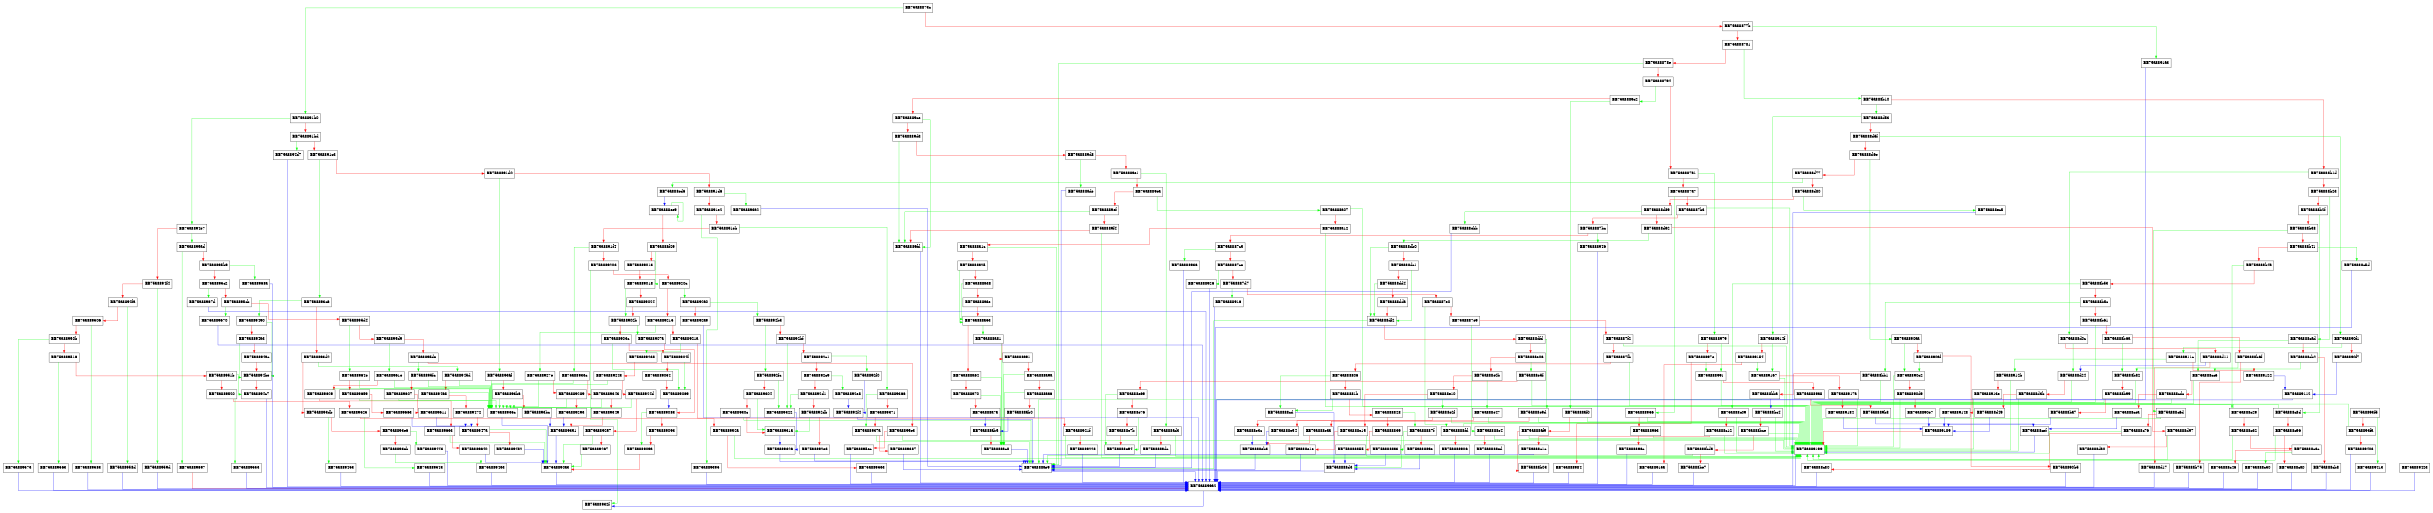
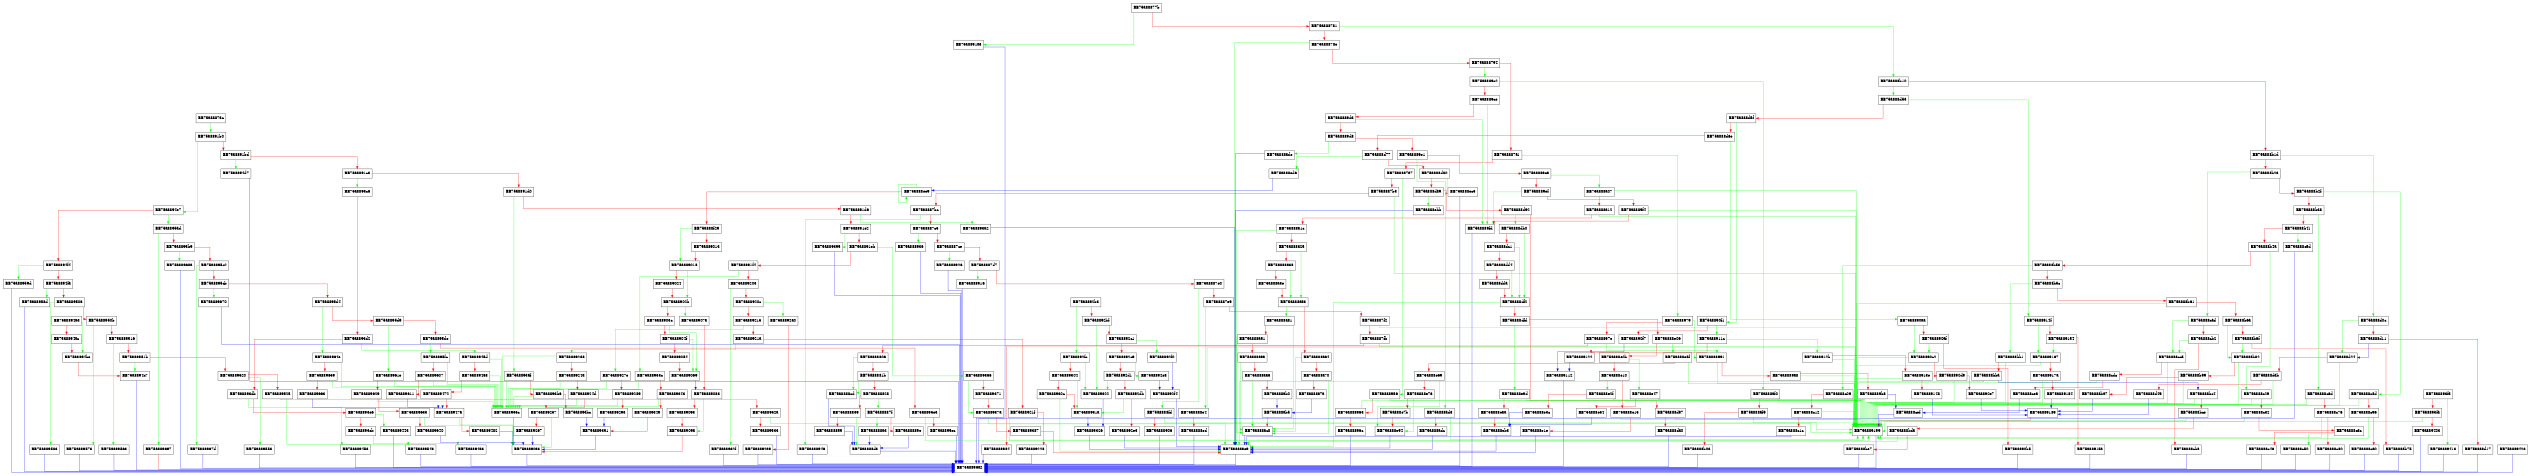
(1316, 26) -> none
(739, 302) -> none
(252, 321) -> none
none -> (505, 356)
(581, 464) -> (533, 439)
(954, 469) -> (1119, 453)
(916, 506) -> (832, 465)
